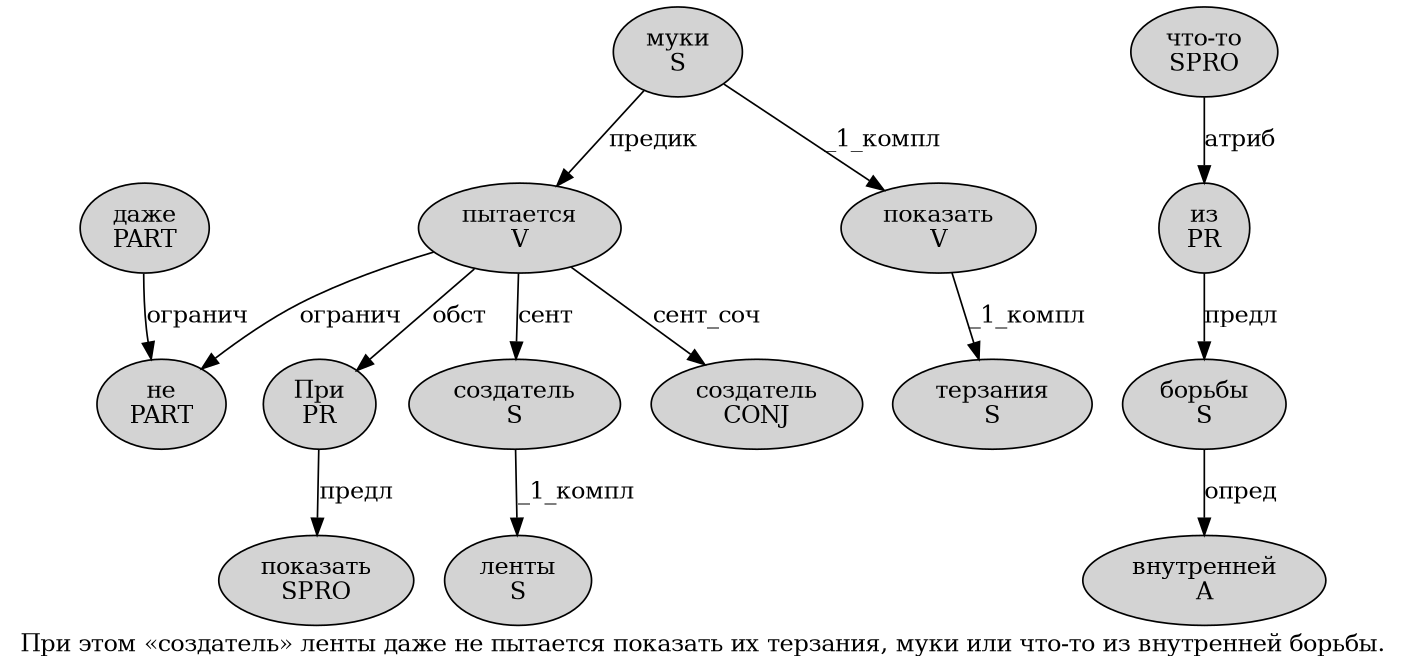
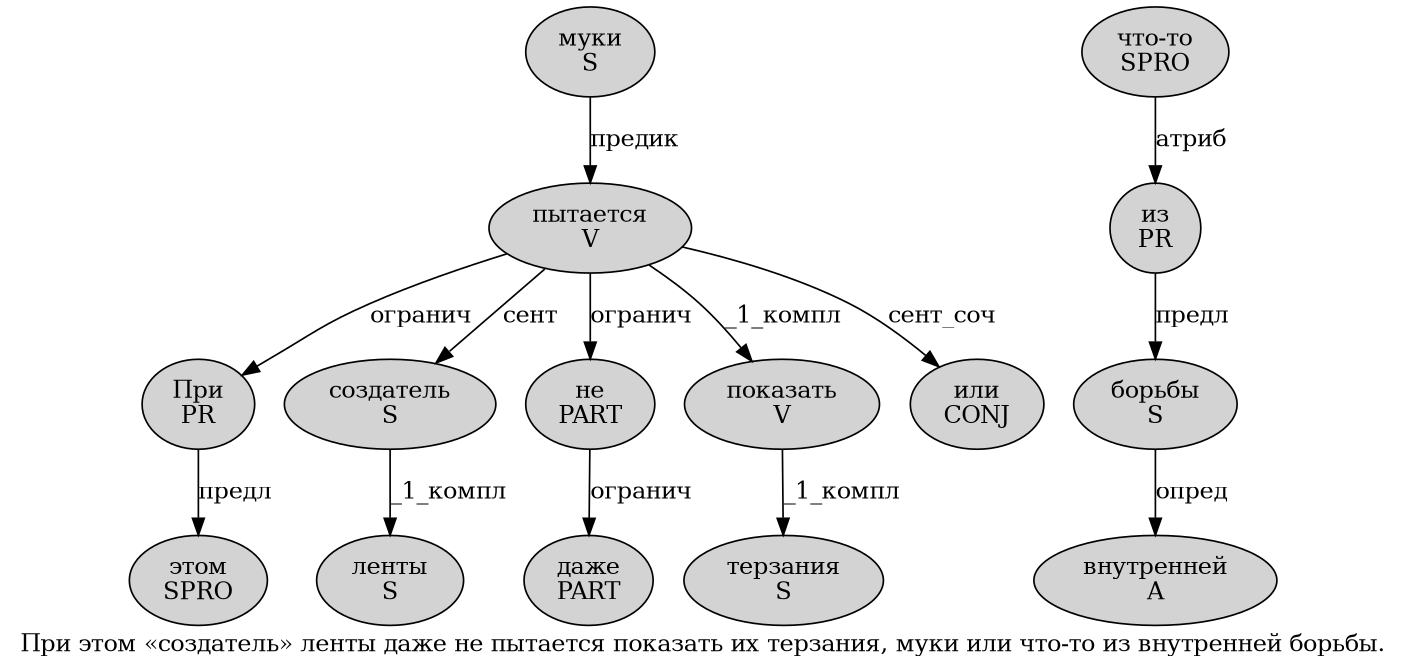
(797, 132) -> (699, 303)
(145, 308) -> (590, 484)
(459, 316) -> (421, 316)
(757, 404) -> (977, 404)
(316, 580) -> (198, 580)
